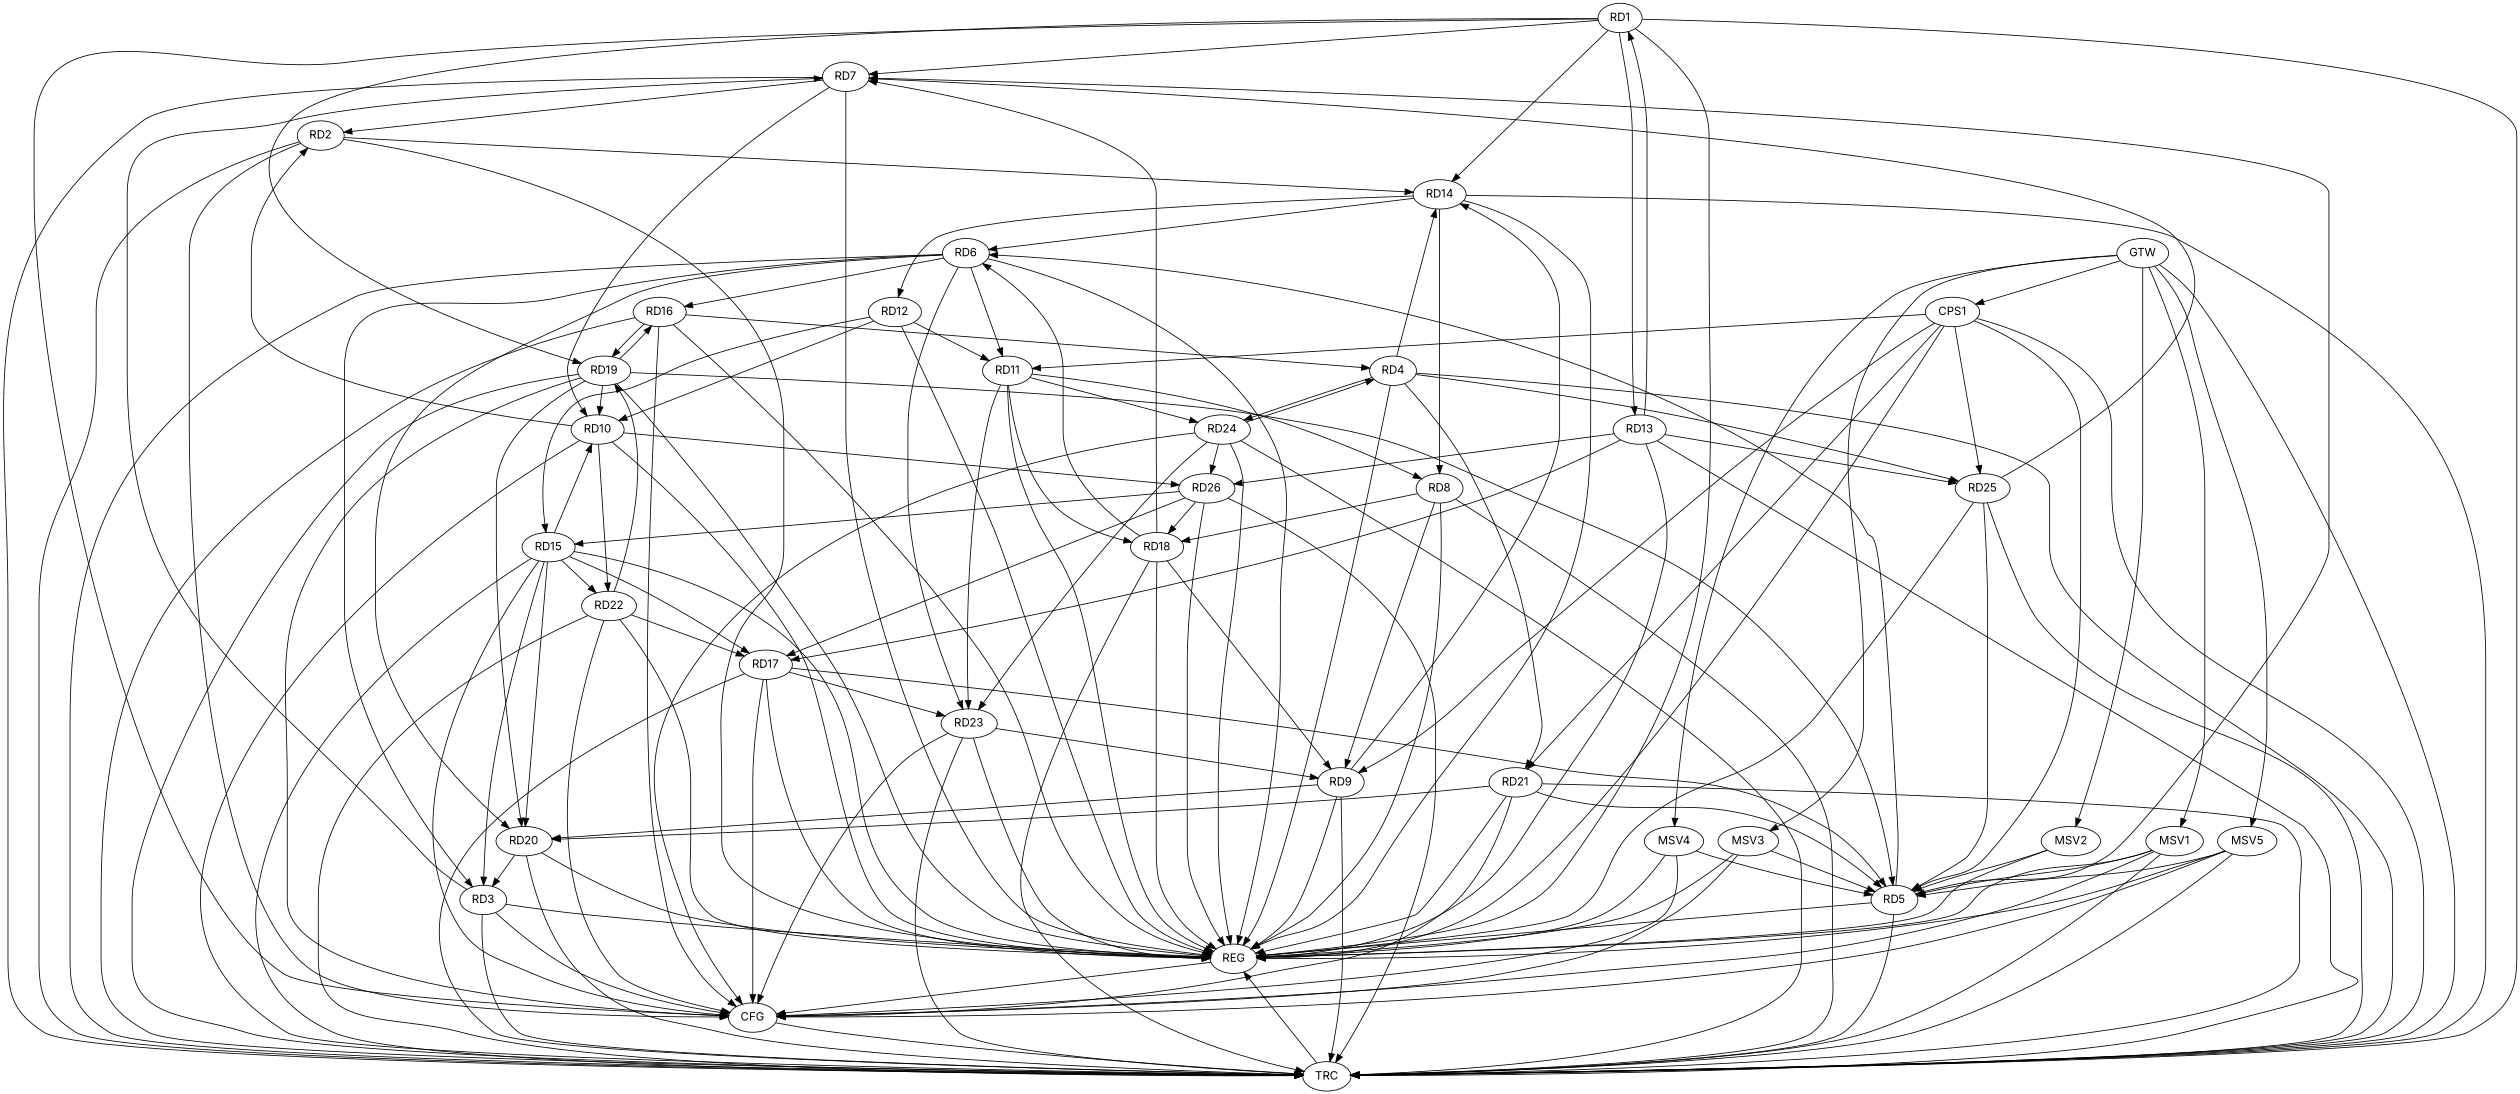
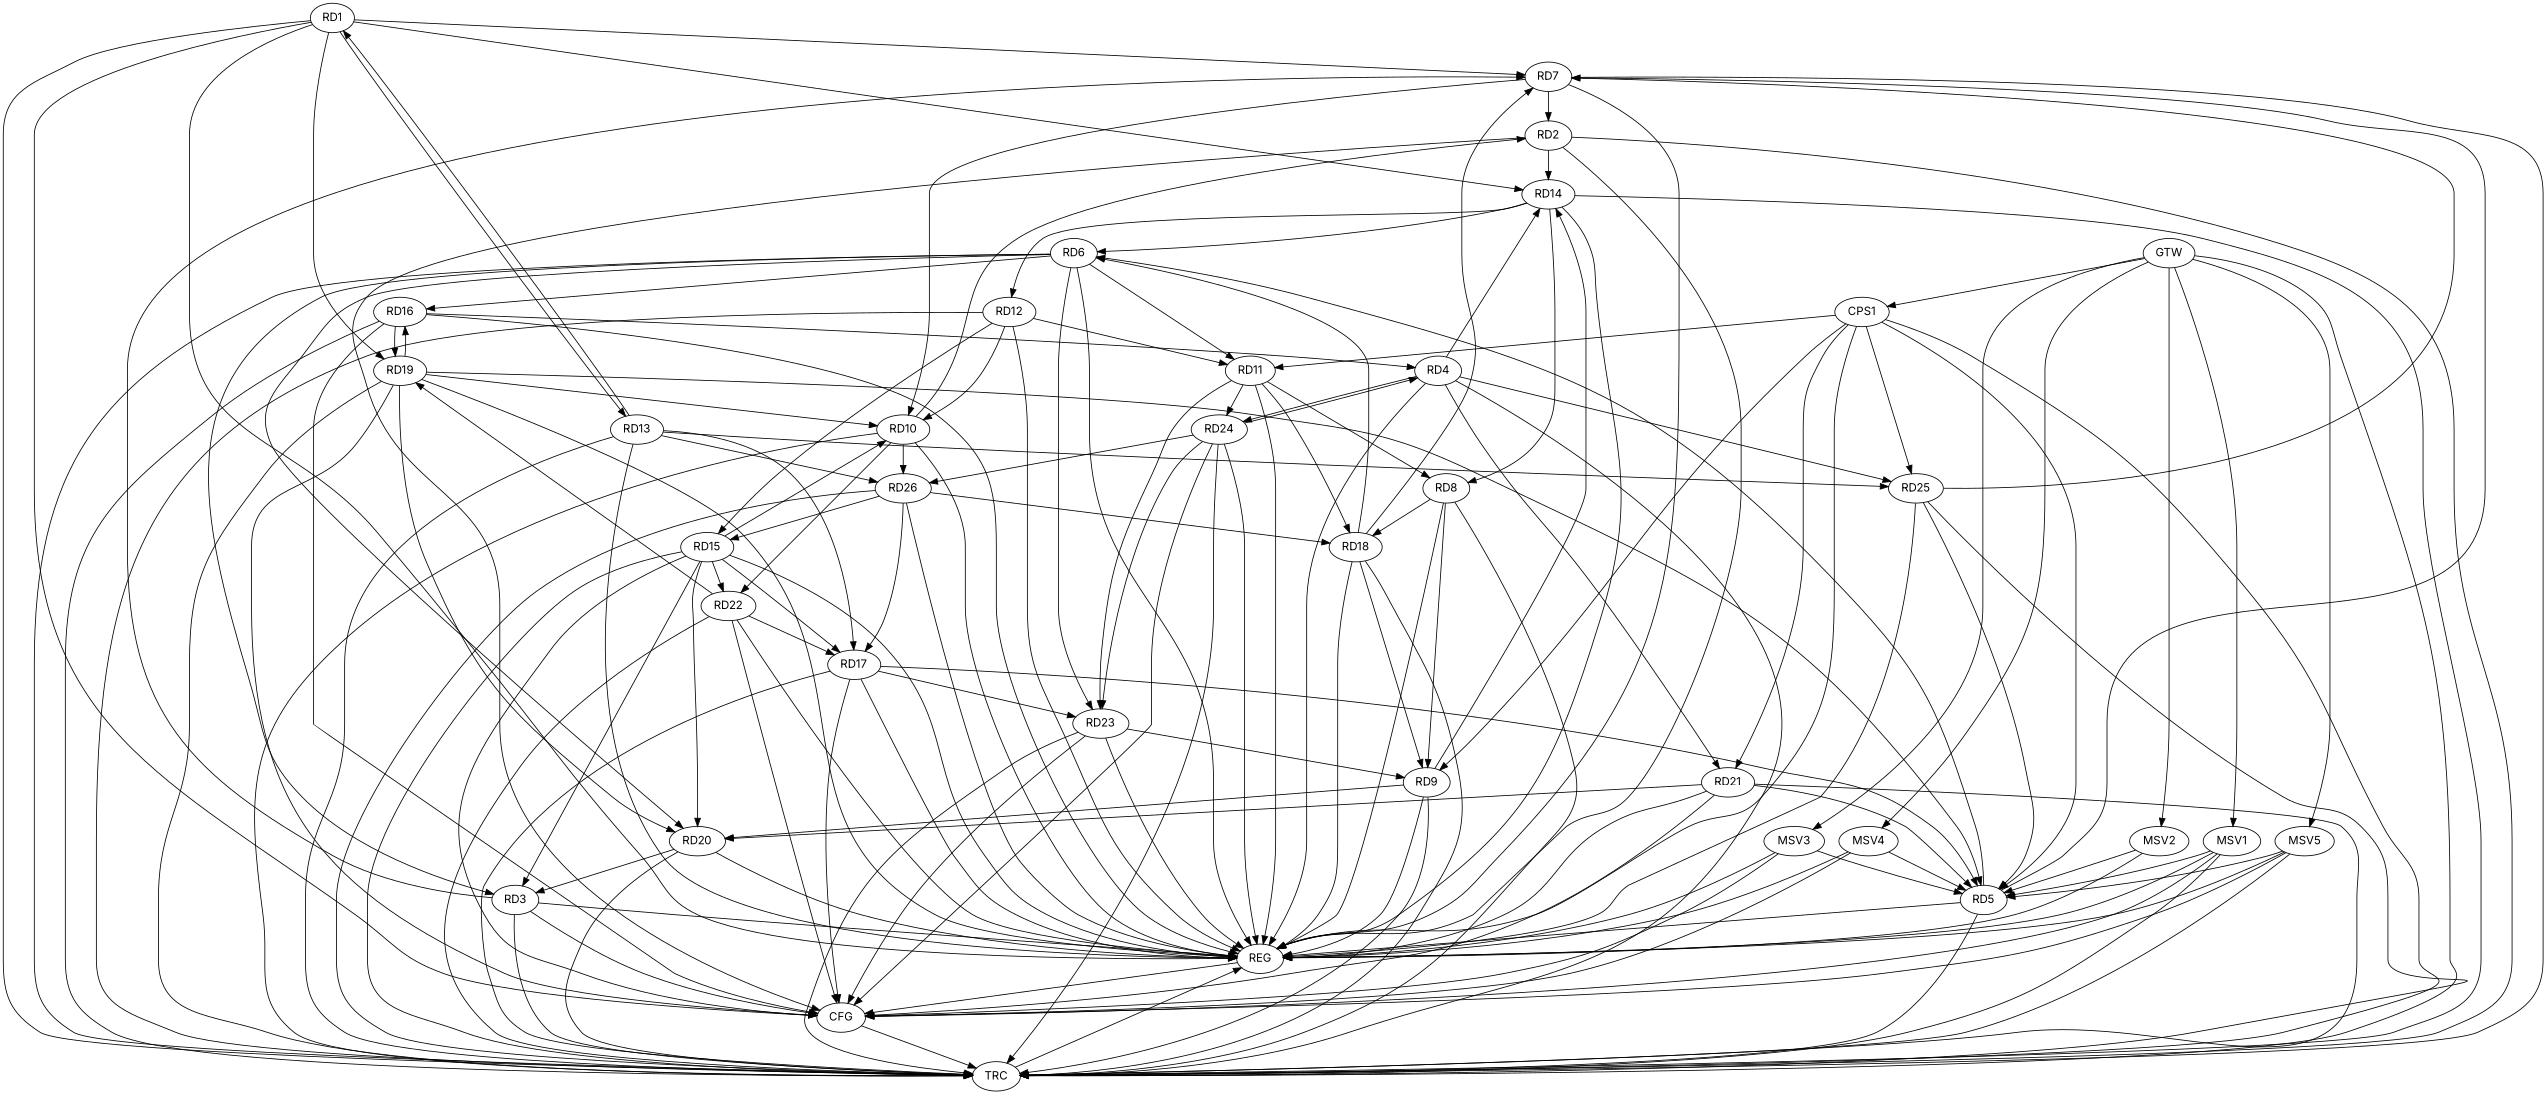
none -> (99, 743)
